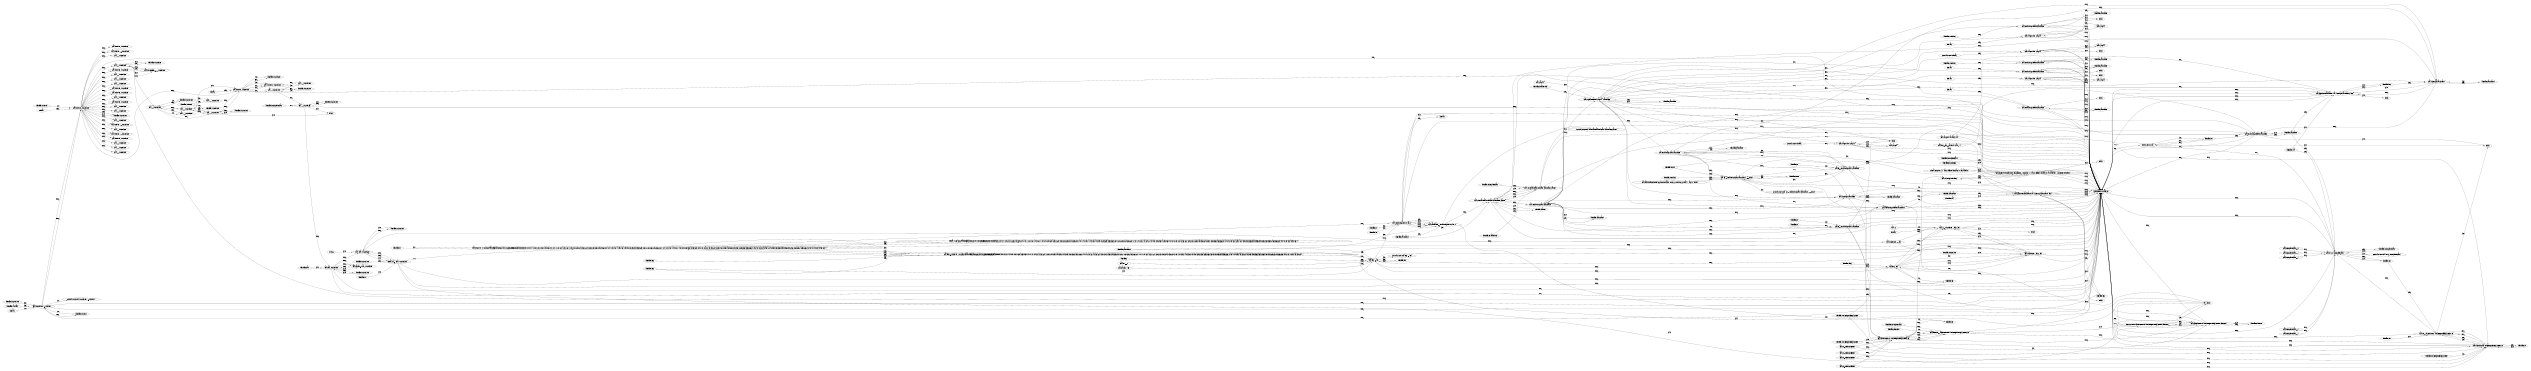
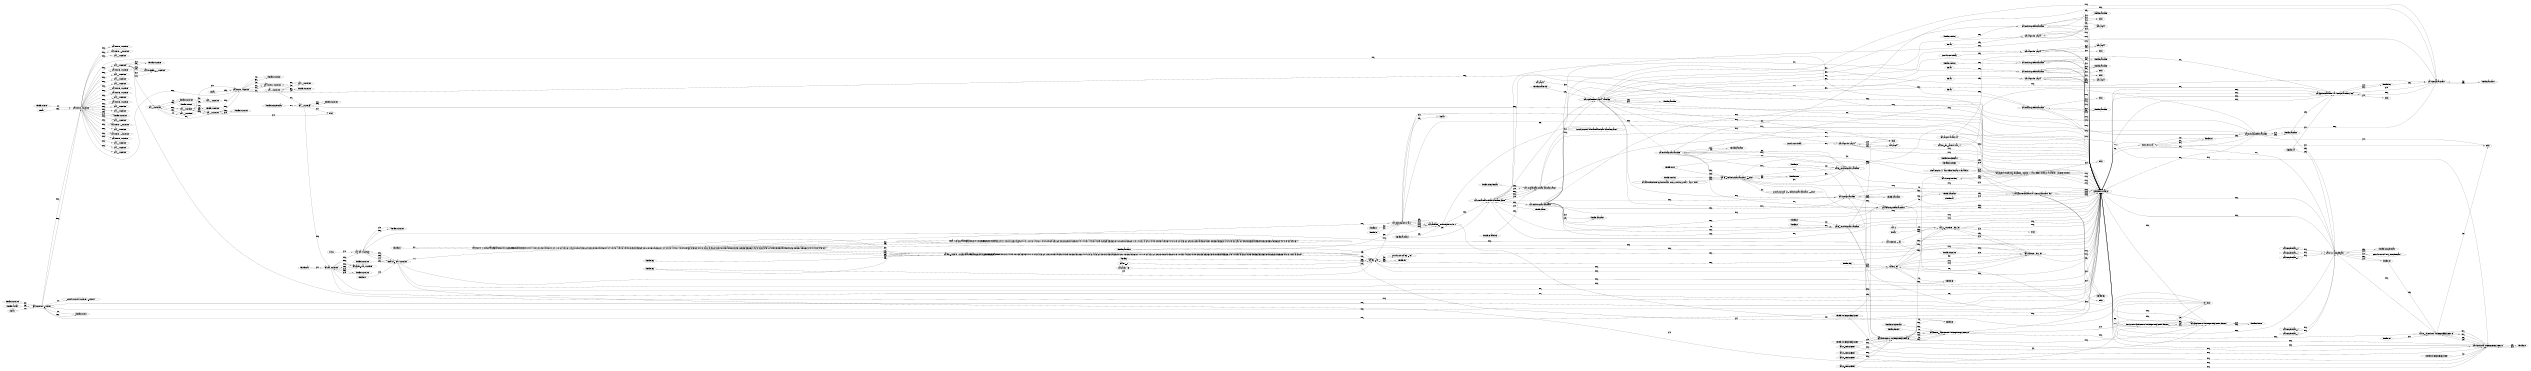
(1847, 112) -> (1847, 112)
(1512, 209) -> (1541, 148)
